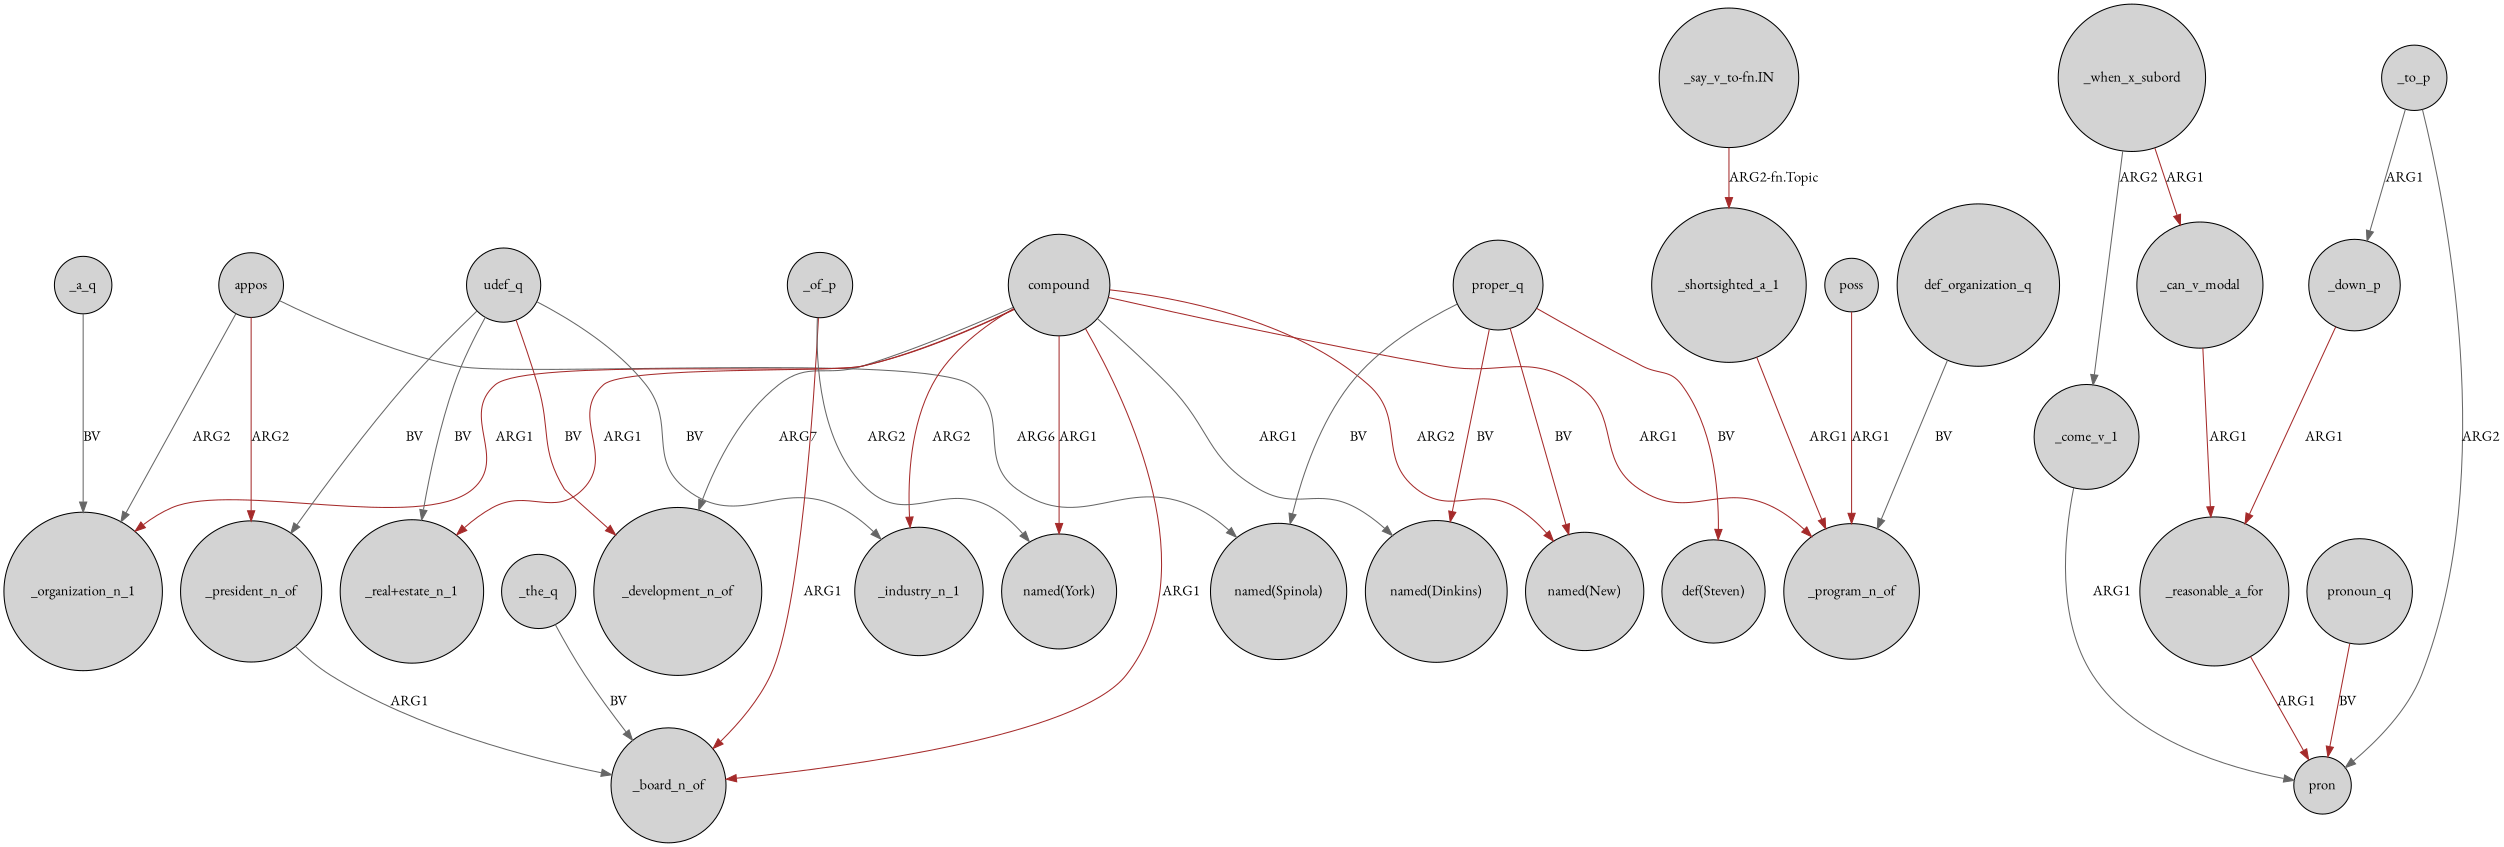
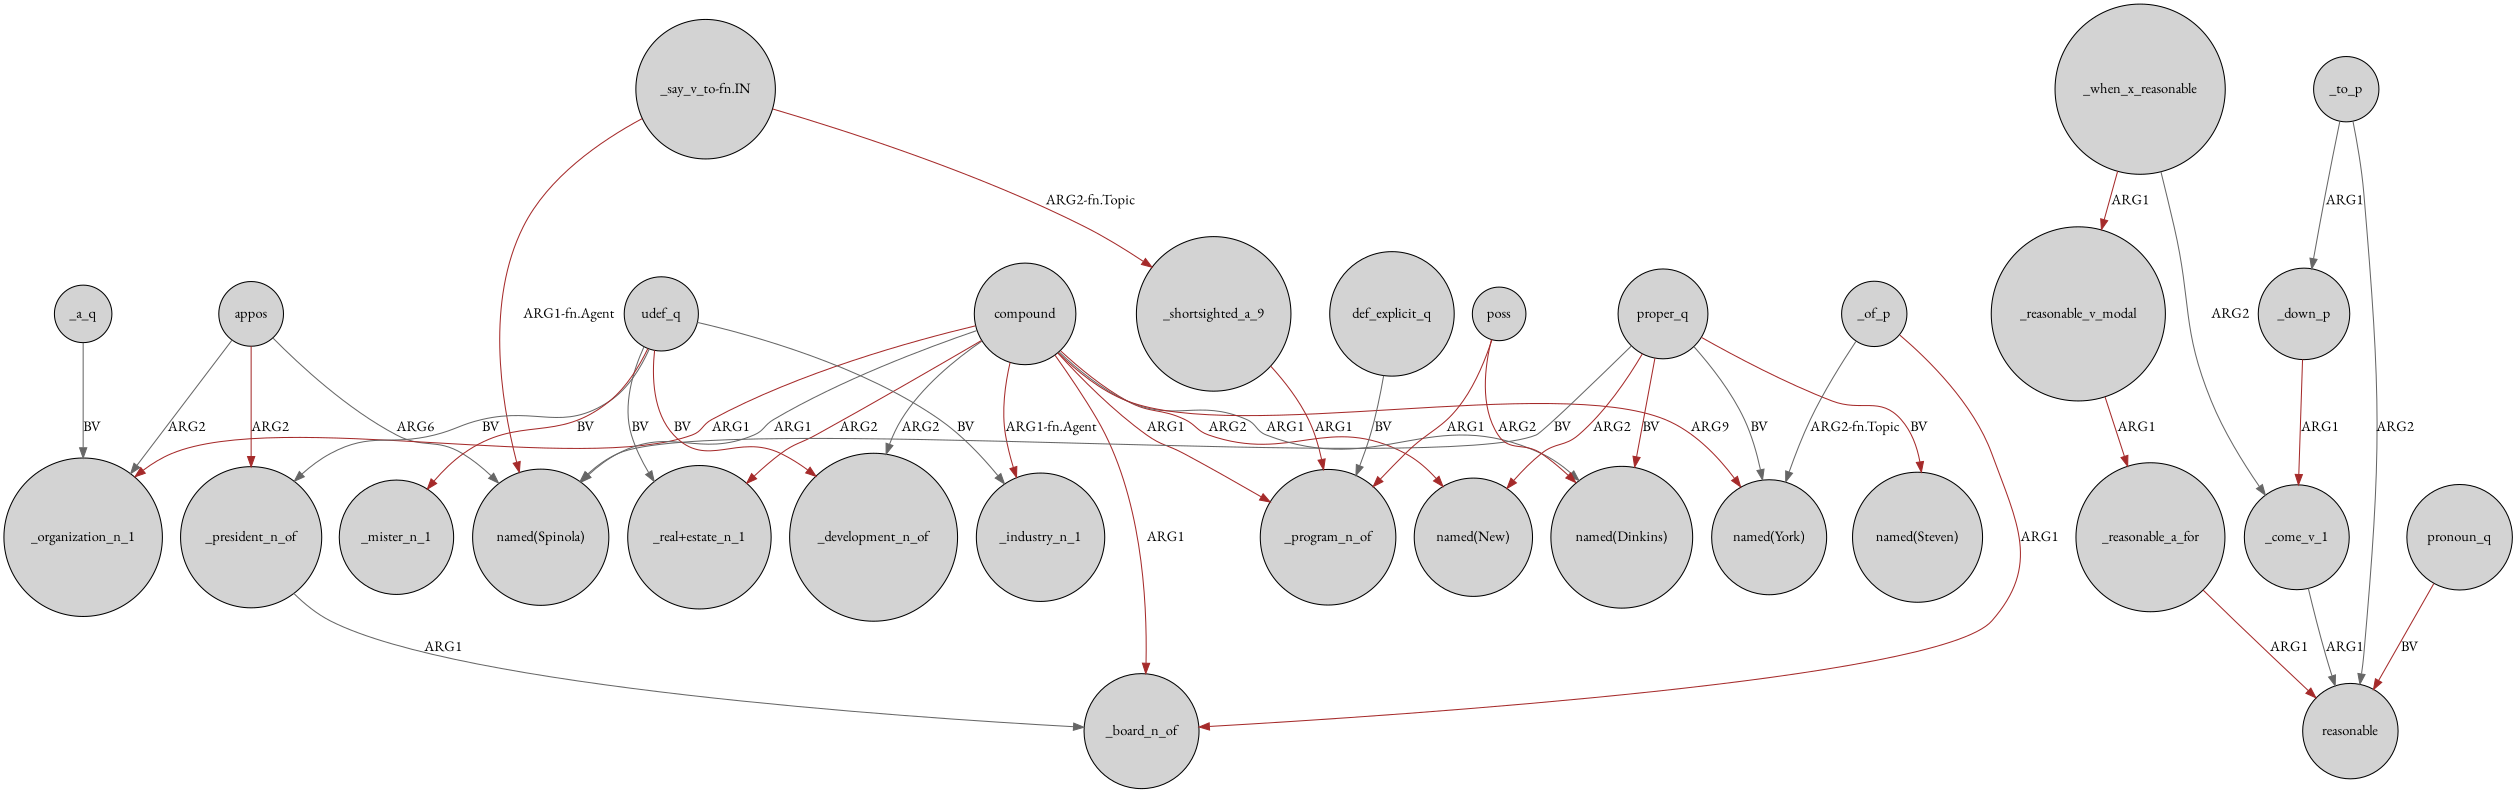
(2132, 78) -> (2140, 89)
none -> (510, 263)
(1729, 285) -> (1214, 314)
(1978, 285) -> (1392, 314)
(2200, 285) -> (2078, 314)
none -> (1736, 404)
none -> (783, 414)
(2293, 420) -> (2301, 417)
none -> (1495, 428)
(623, 437) -> (859, 427)
(798, 437) -> (920, 427)
(886, 437) -> (1856, 427)
(951, 437) -> (1051, 427)
(1078, 437) -> (1710, 427)
(1564, 437) -> (1612, 427)
none -> (396, 537)
(539, 591) -> none
(1714, 591) -> (1918, 537)
(2323, 785) -> (2350, 731)
